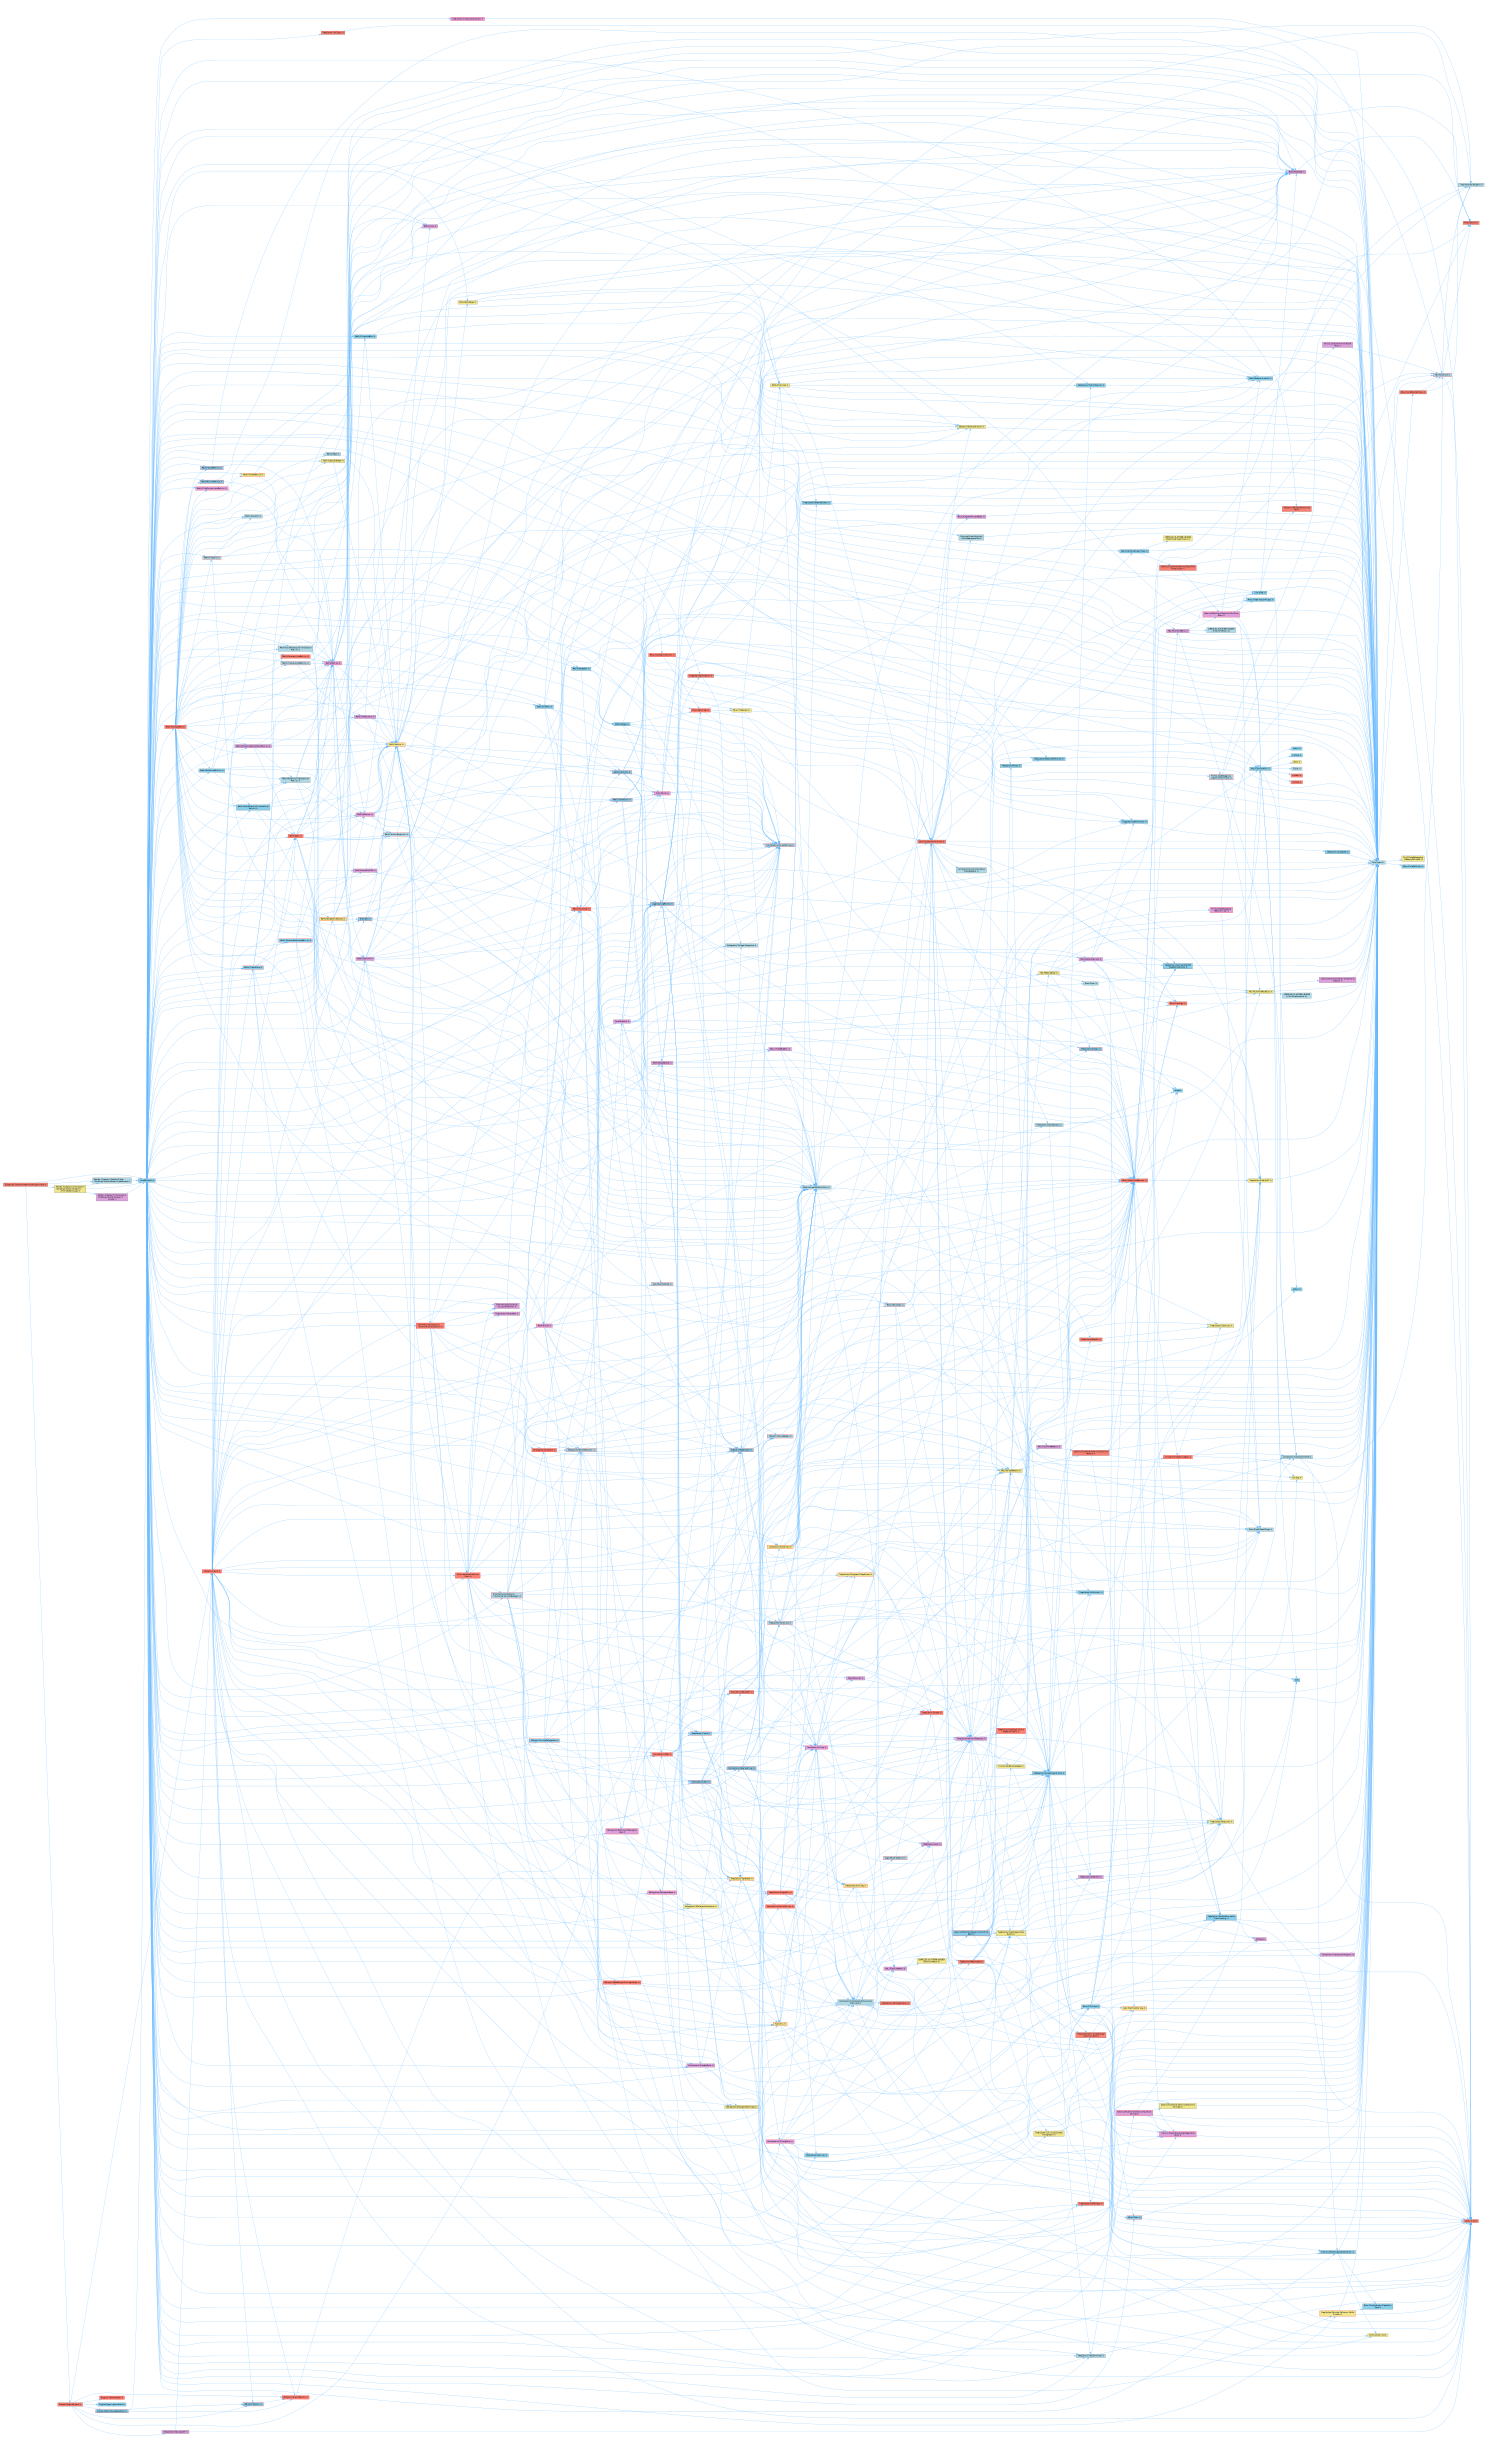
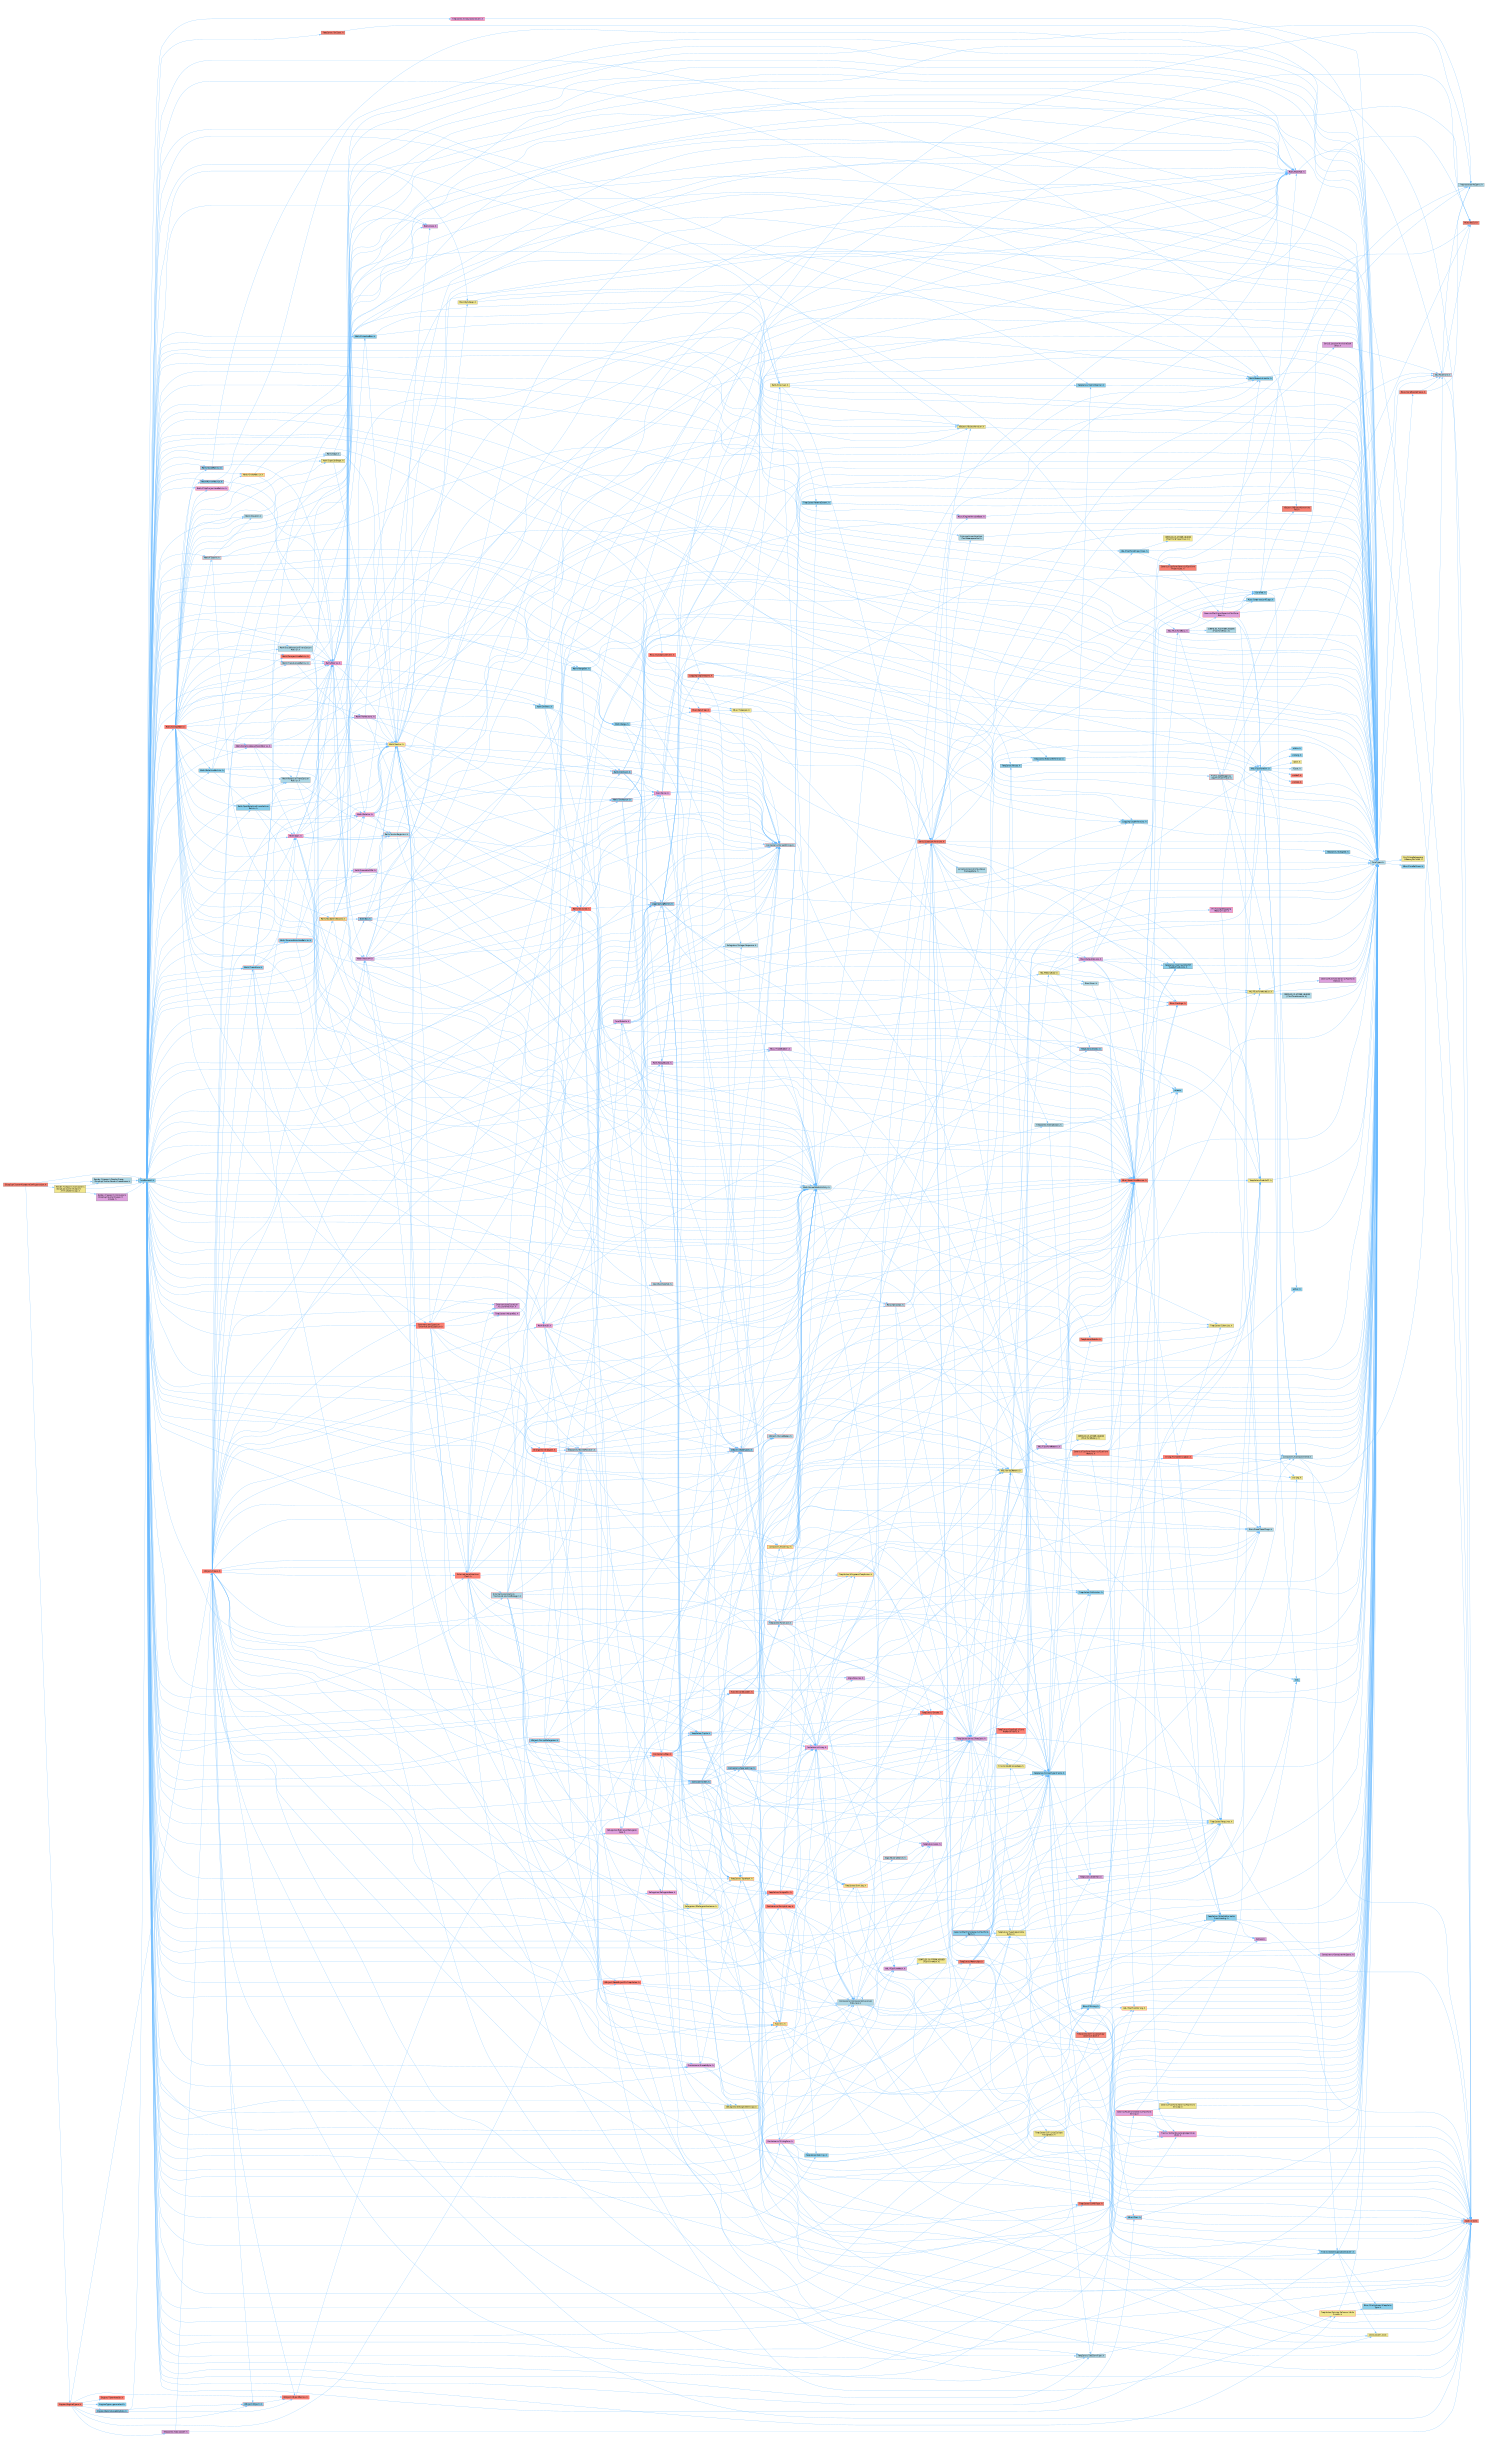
(296, 836) -> (296, 836)
(197, 895) -> (200, 1069)
none -> (1091, 1437)
(415, 1723) -> (170, 2156)
(679, 1899) -> (680, 1321)
(895, 2003) -> none
